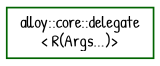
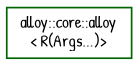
(80, 33) -> (69, 33)
